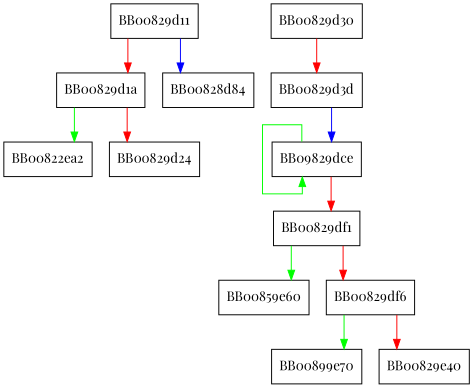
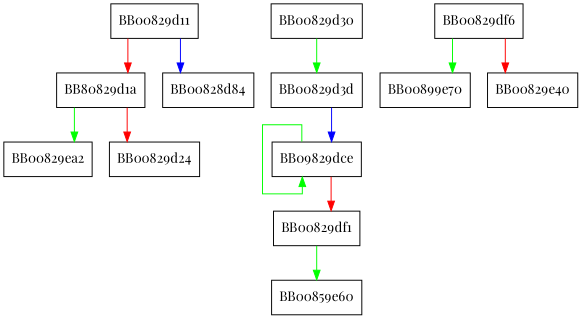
(317, 51) -> (317, 51)
(101, 90) -> (101, 90)
(48, 159) -> (48, 159)
(343, 258) -> none
